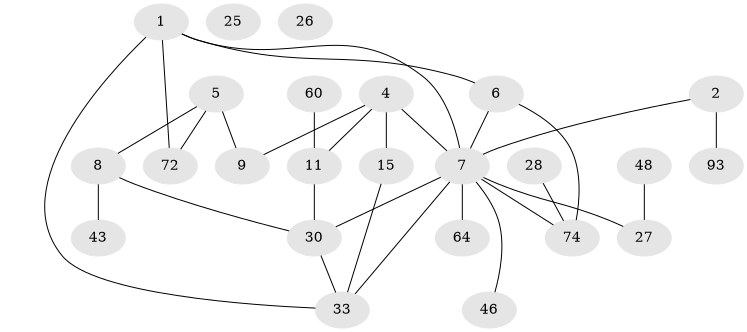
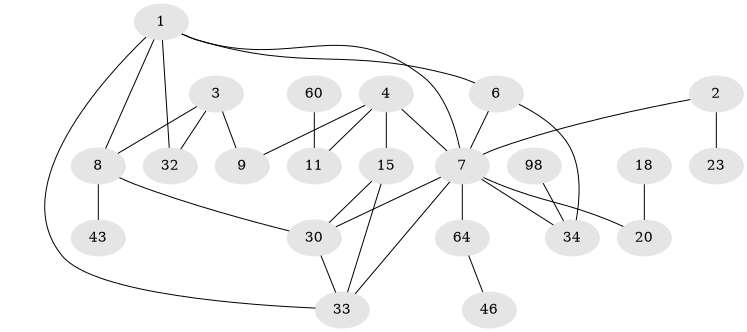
(233, 22) -> none
(305, 22) -> none
none -> (130, 94)
(216, 94) -> (216, 94)
(170, 166) -> (170, 166)
(534, 166) -> (534, 166)
(644, 166) -> (644, 166)
(716, 166) -> (716, 166)
(314, 202) -> (350, 202)
(501, 234) -> (476, 274)
(572, 238) -> (572, 238)
(644, 238) -> (644, 238)
